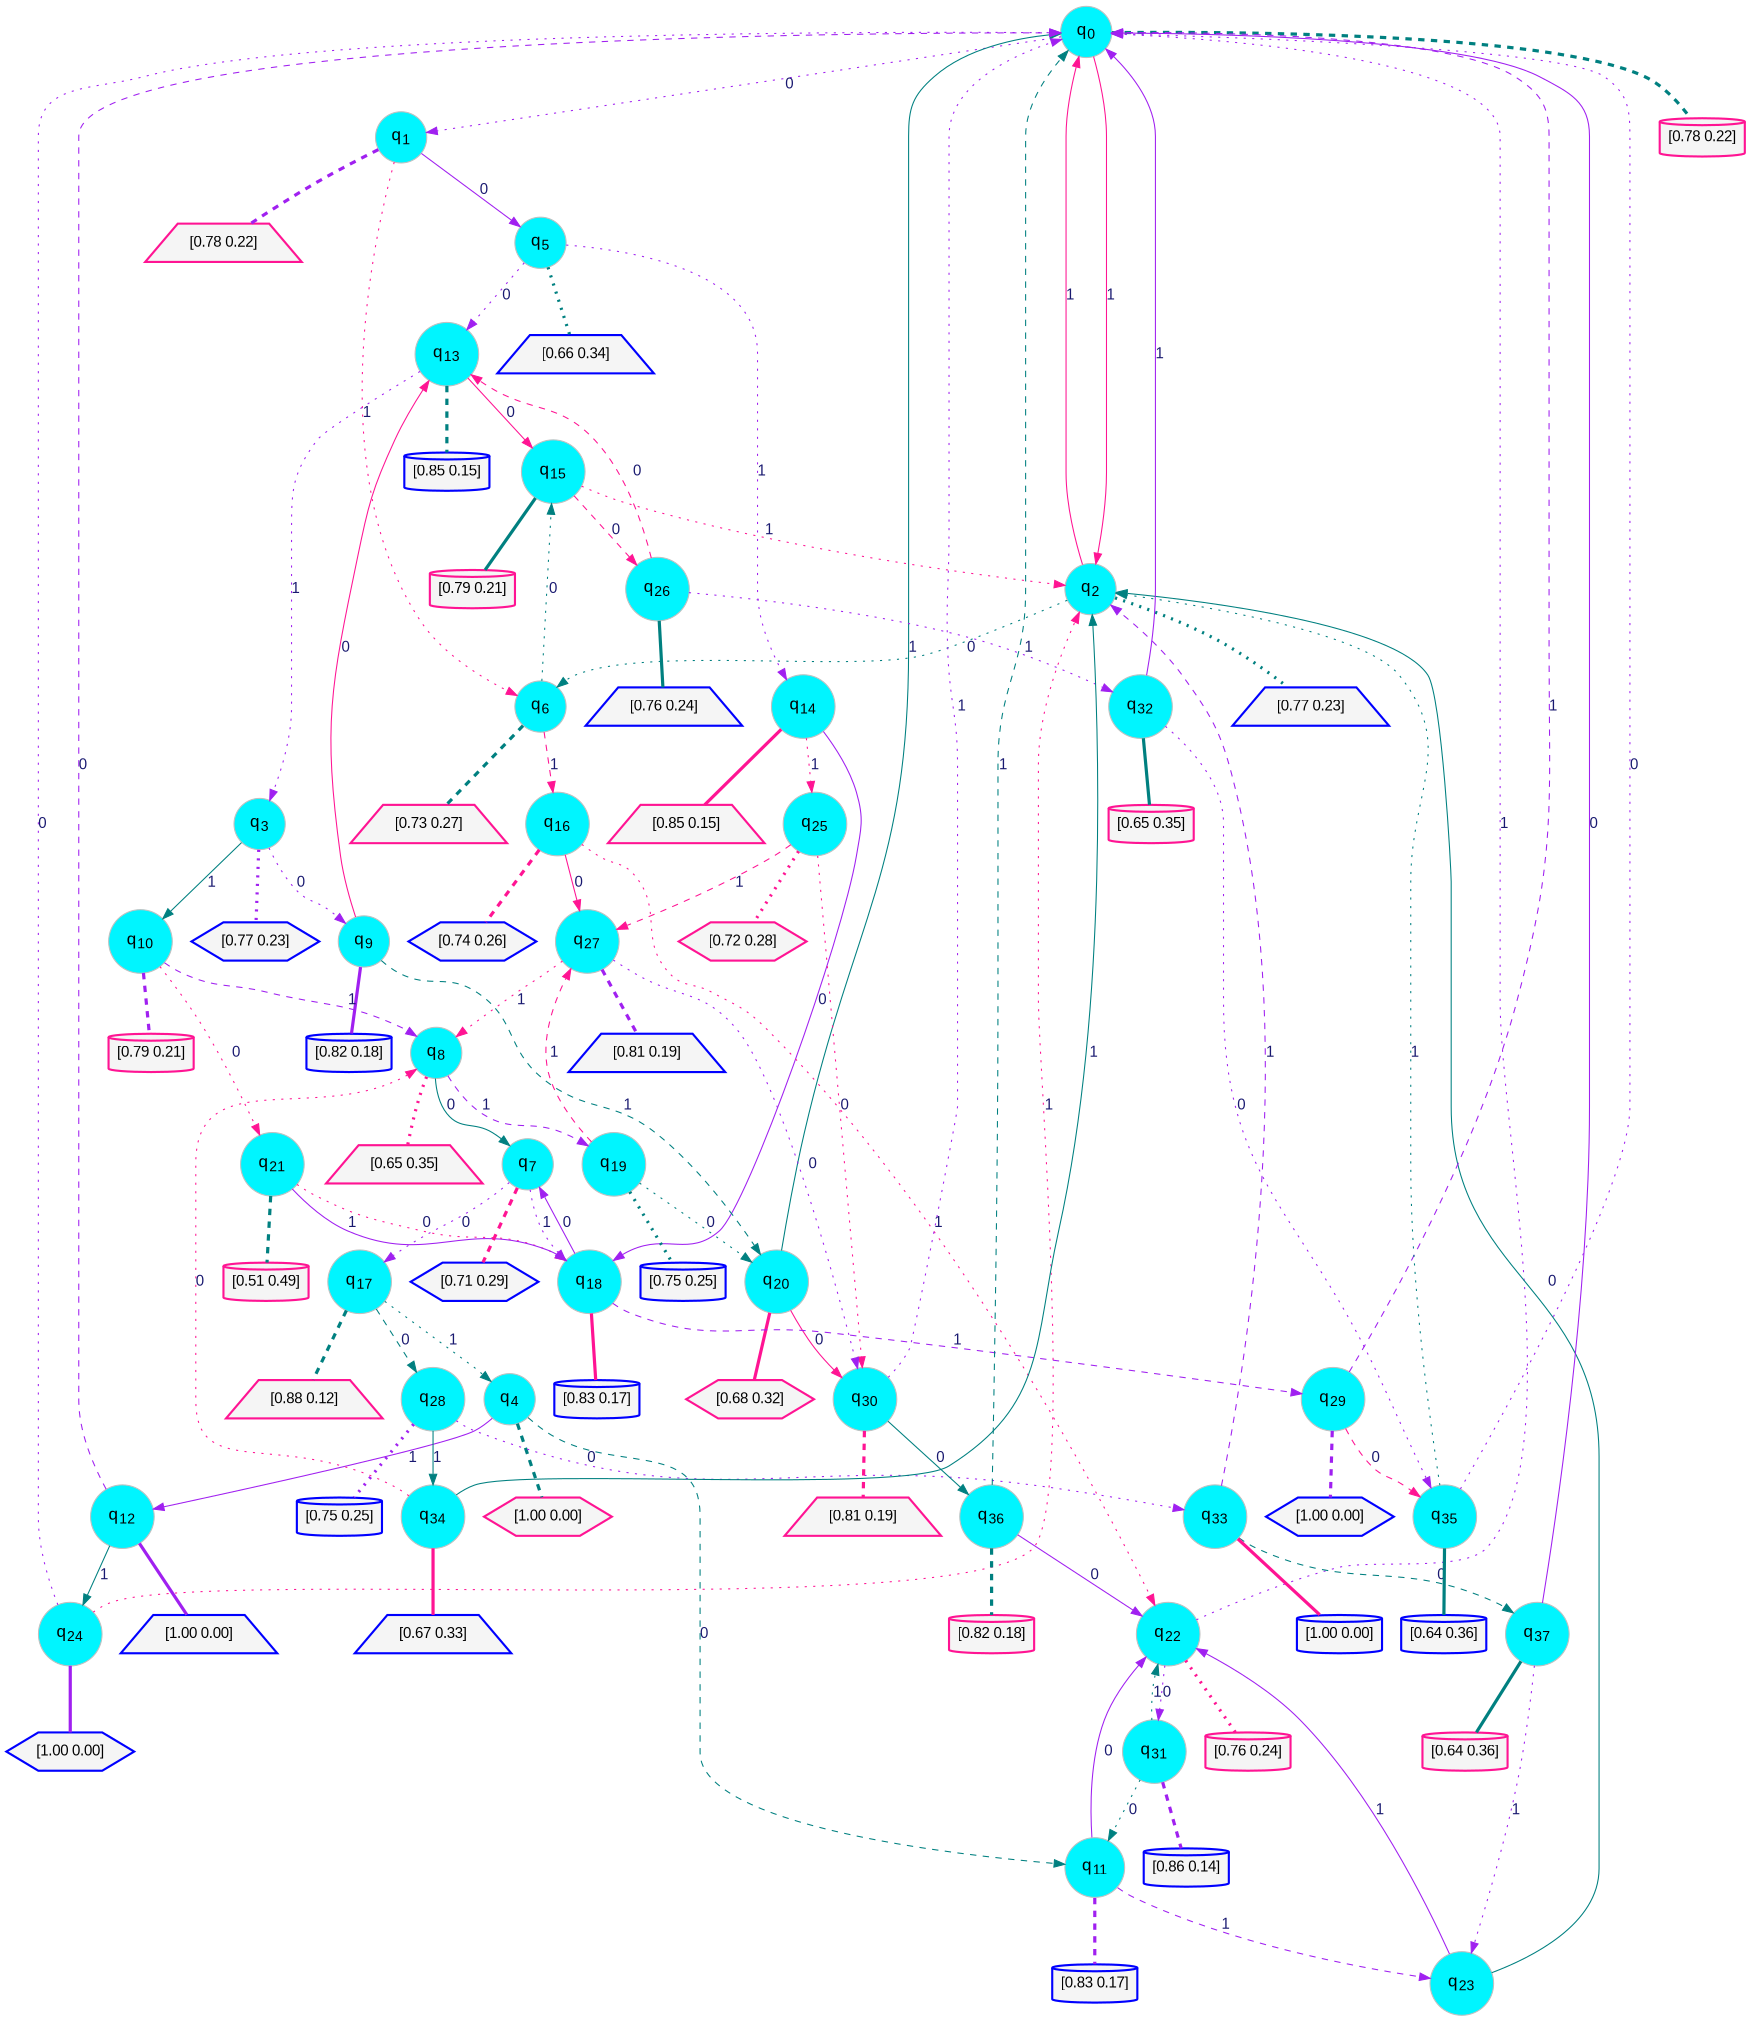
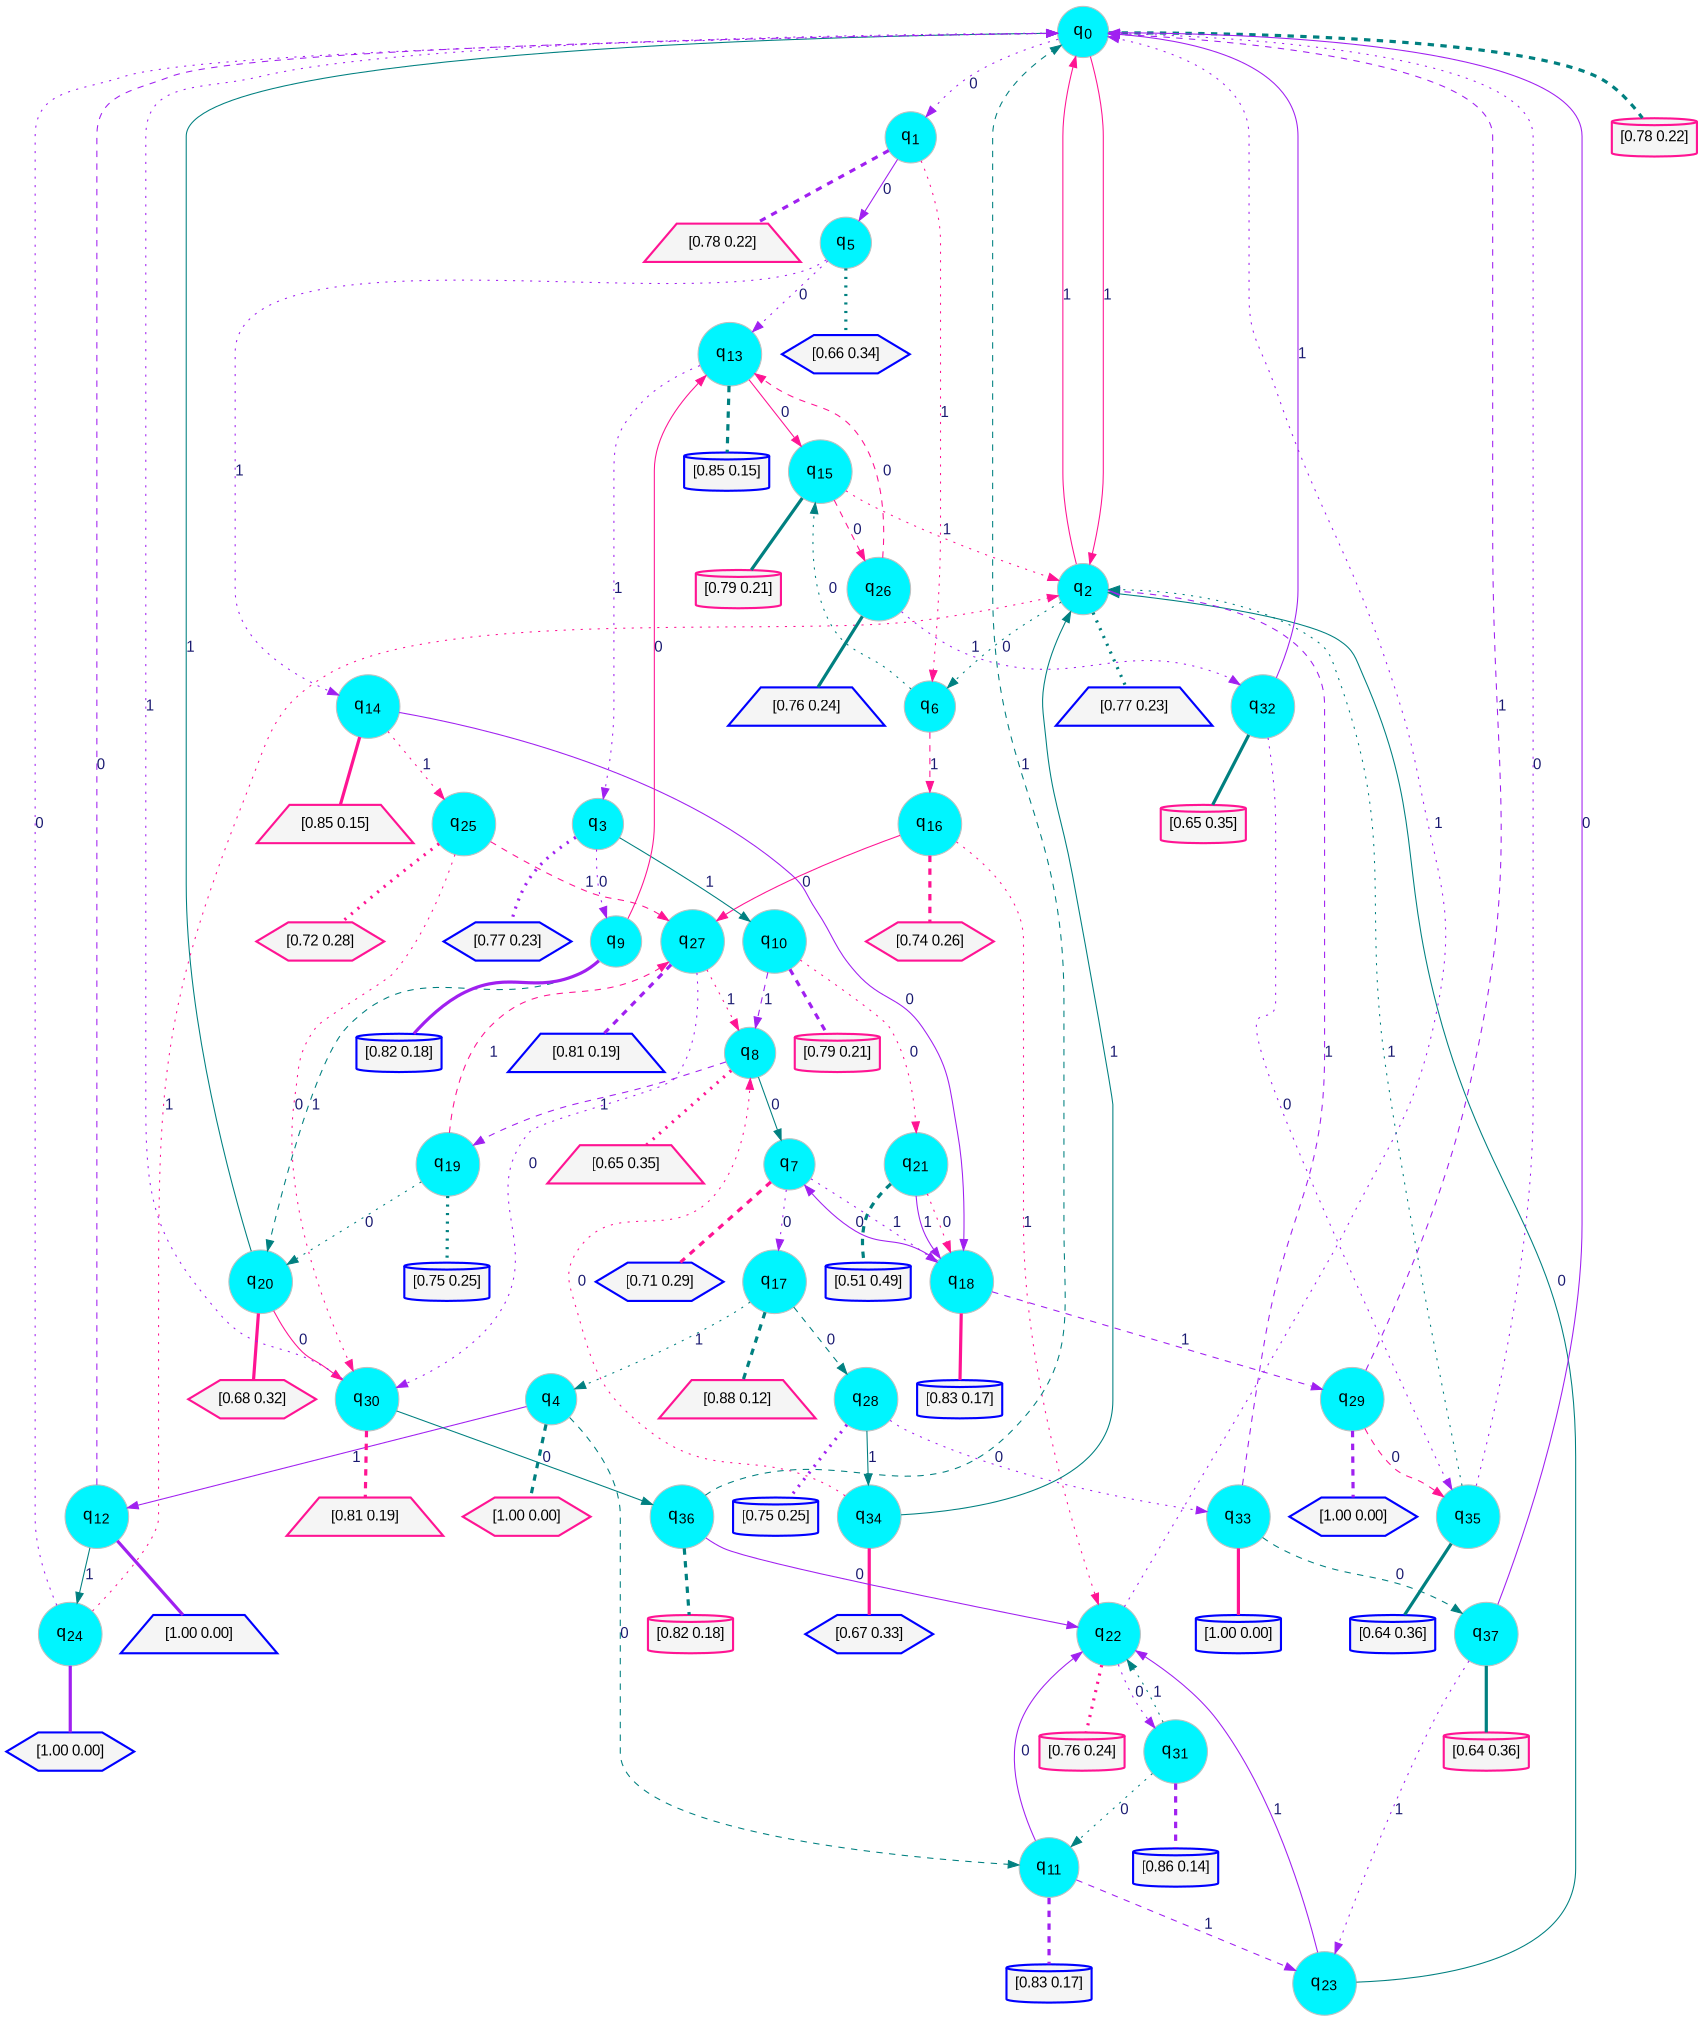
(576, 354) -> (846, 354)
(429, 824) -> none
(472, 942) -> (930, 942)
(266, 1282) -> (868, 1282)
(433, 1634) -> (869, 1634)
